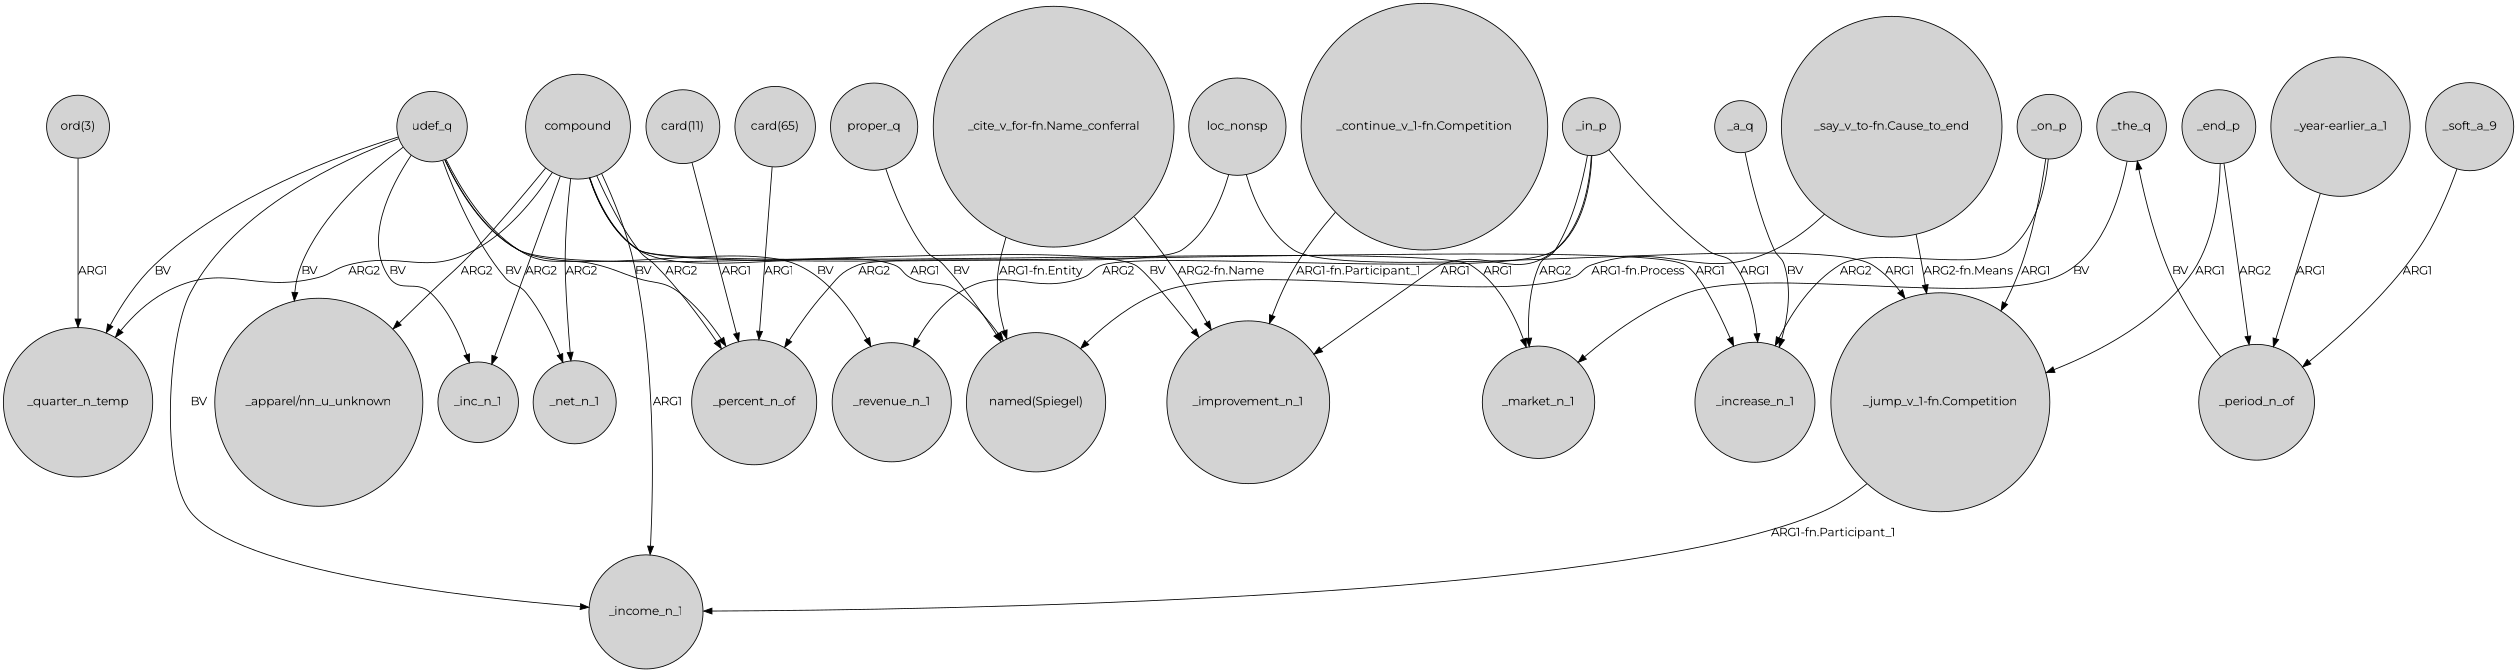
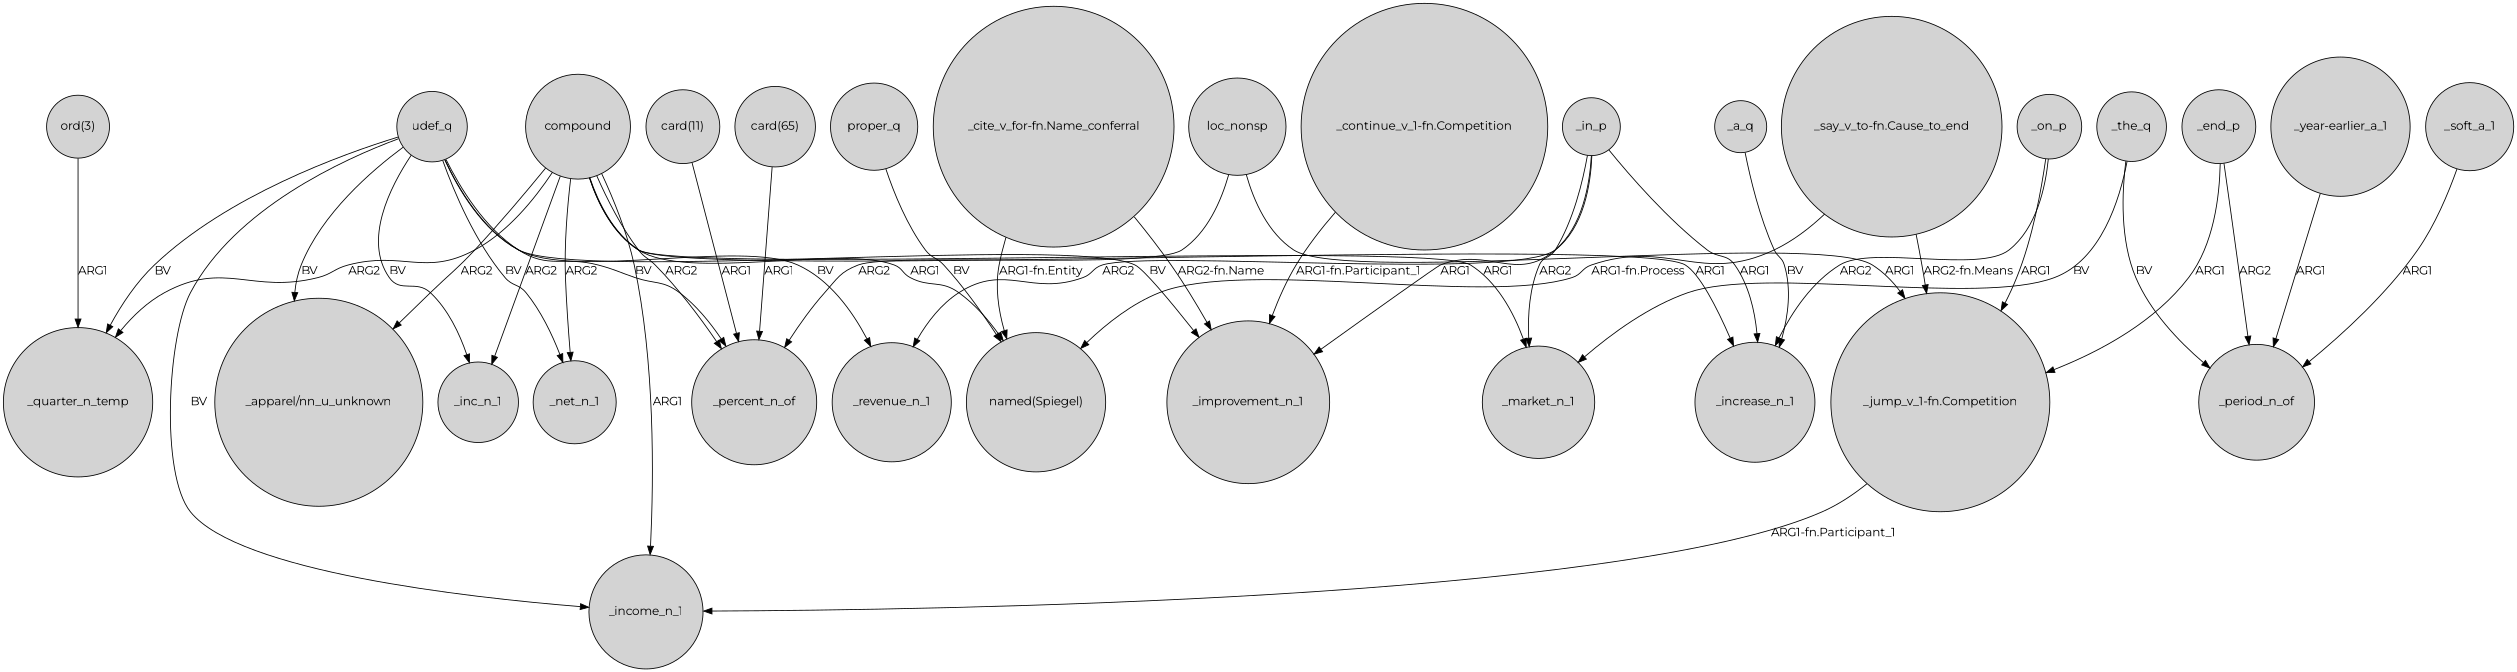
(2470, 127) -> (2470, 127)
(2168, 268) -> (2134, 273)
